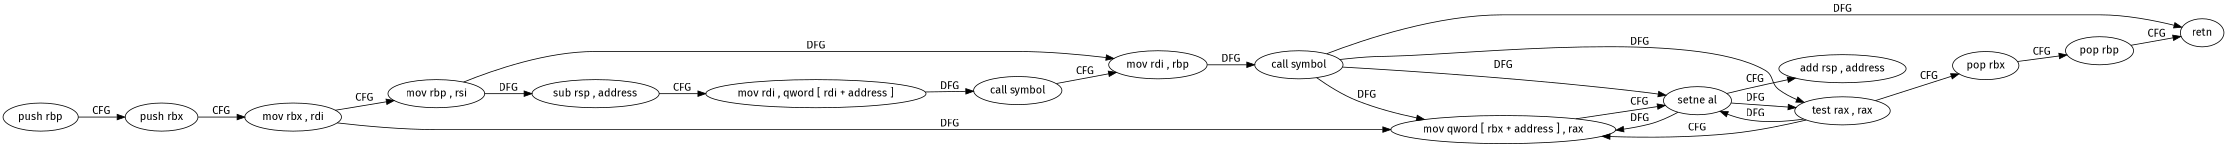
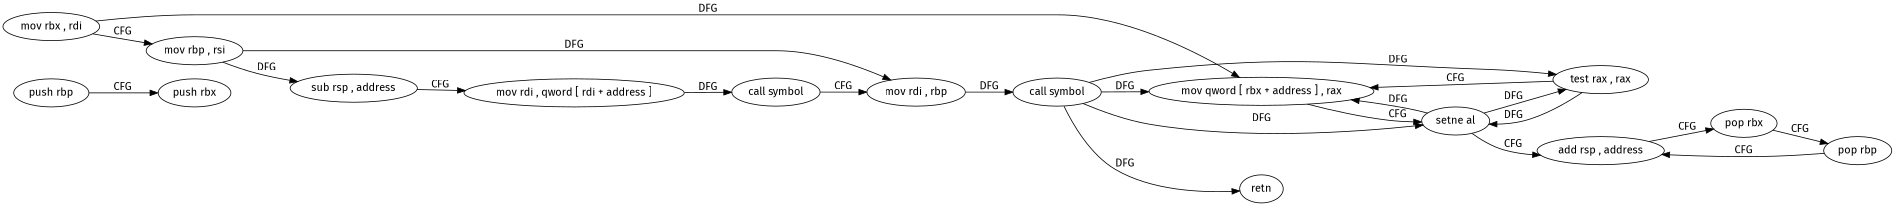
(2152, 42) -> (1747, 157)
(1913, 88) -> (1677, 136)
(218, 117) -> none
